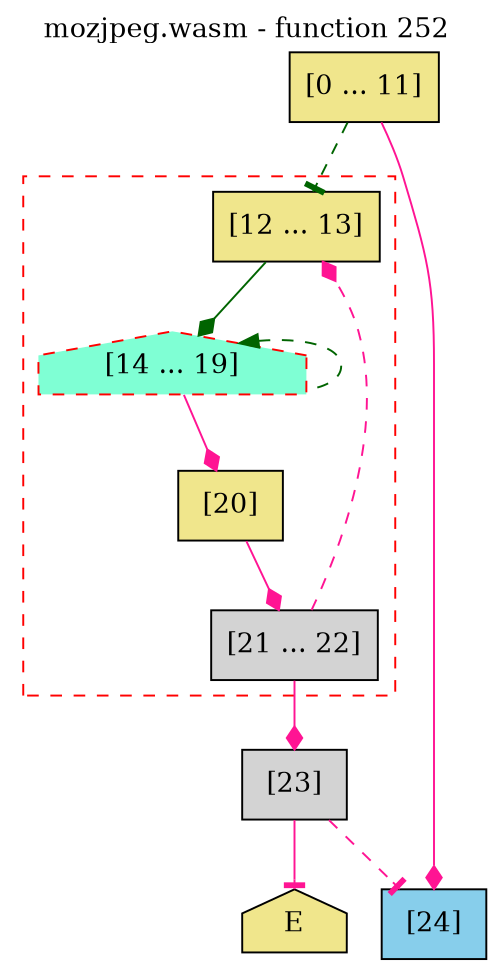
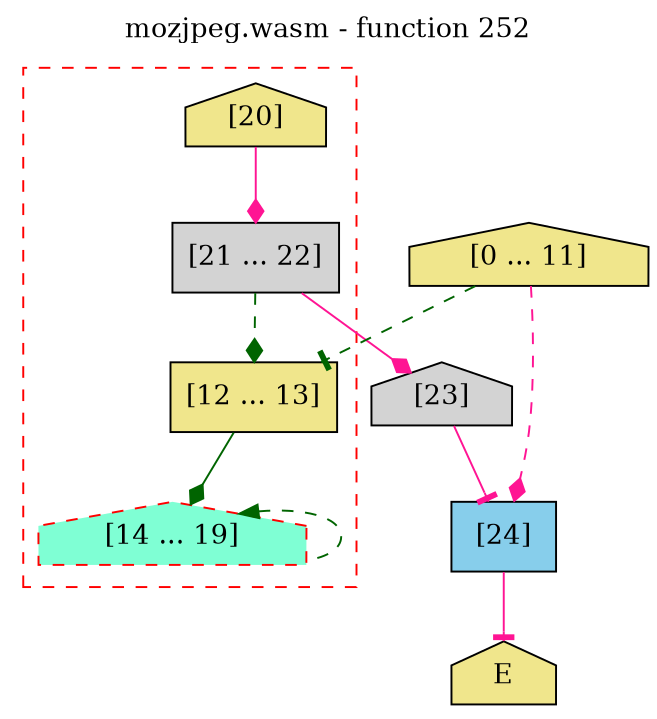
(364, 87) -> (529, 258)
(196, 422) -> none
(363, 447) -> (255, 316)
(434, 490) -> (532, 383)
(231, 506) -> (256, 118)
(294, 785) -> (442, 397)
(294, 850) -> (504, 602)
(361, 851) -> (469, 459)
